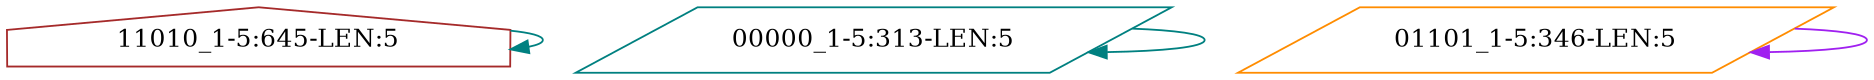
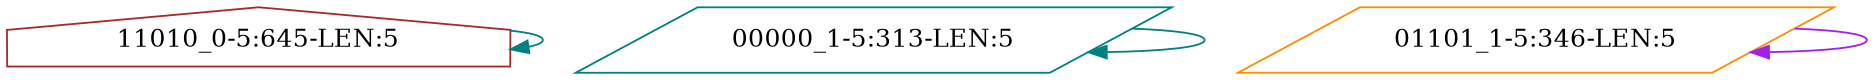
(259, 40) -> (259, 40)
